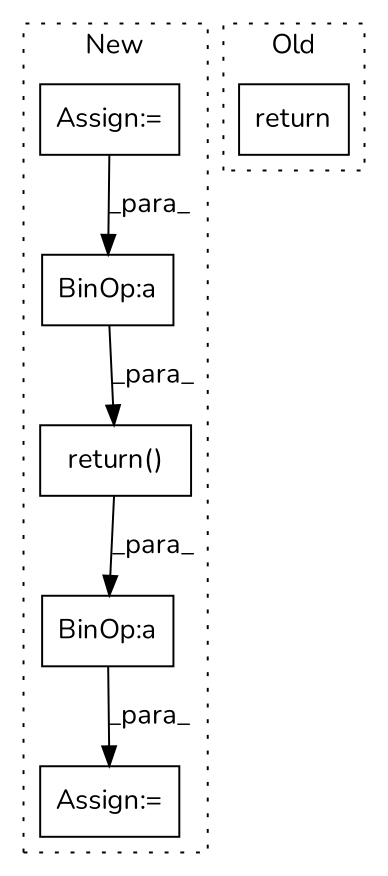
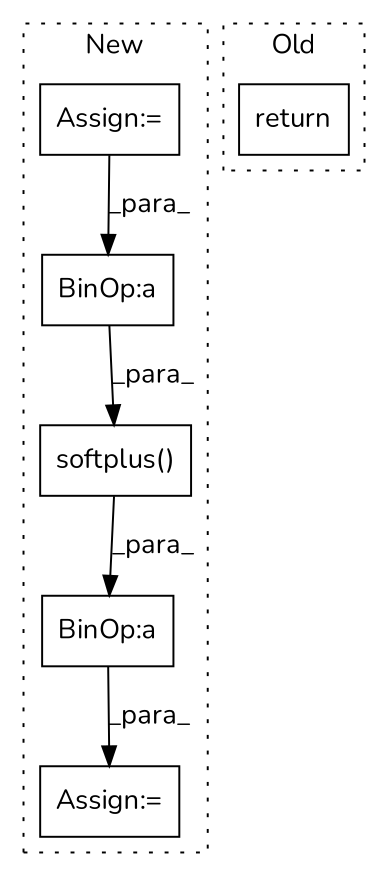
(116, 461) -> (116, 461)
